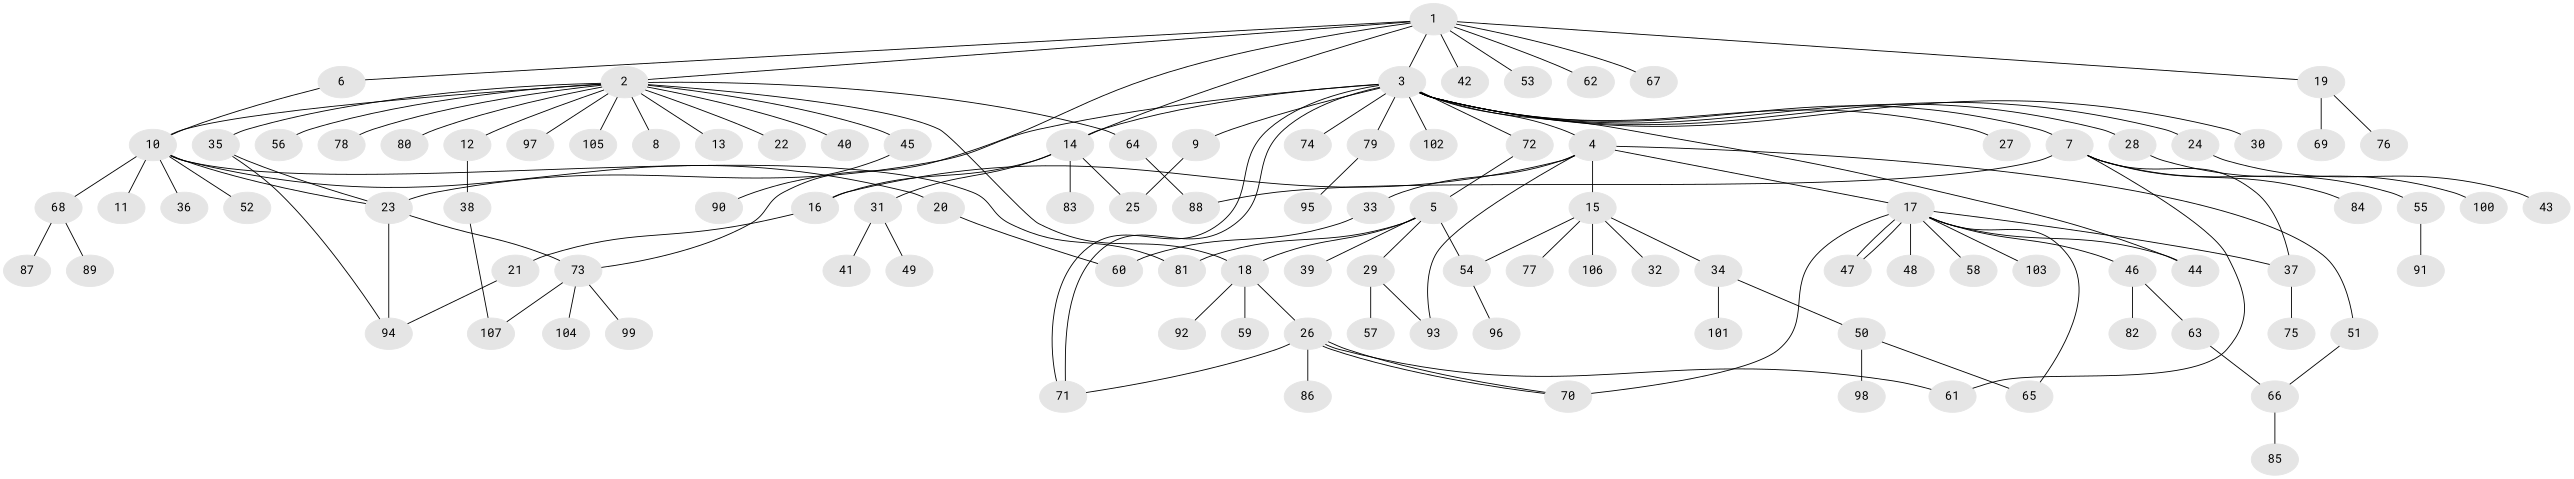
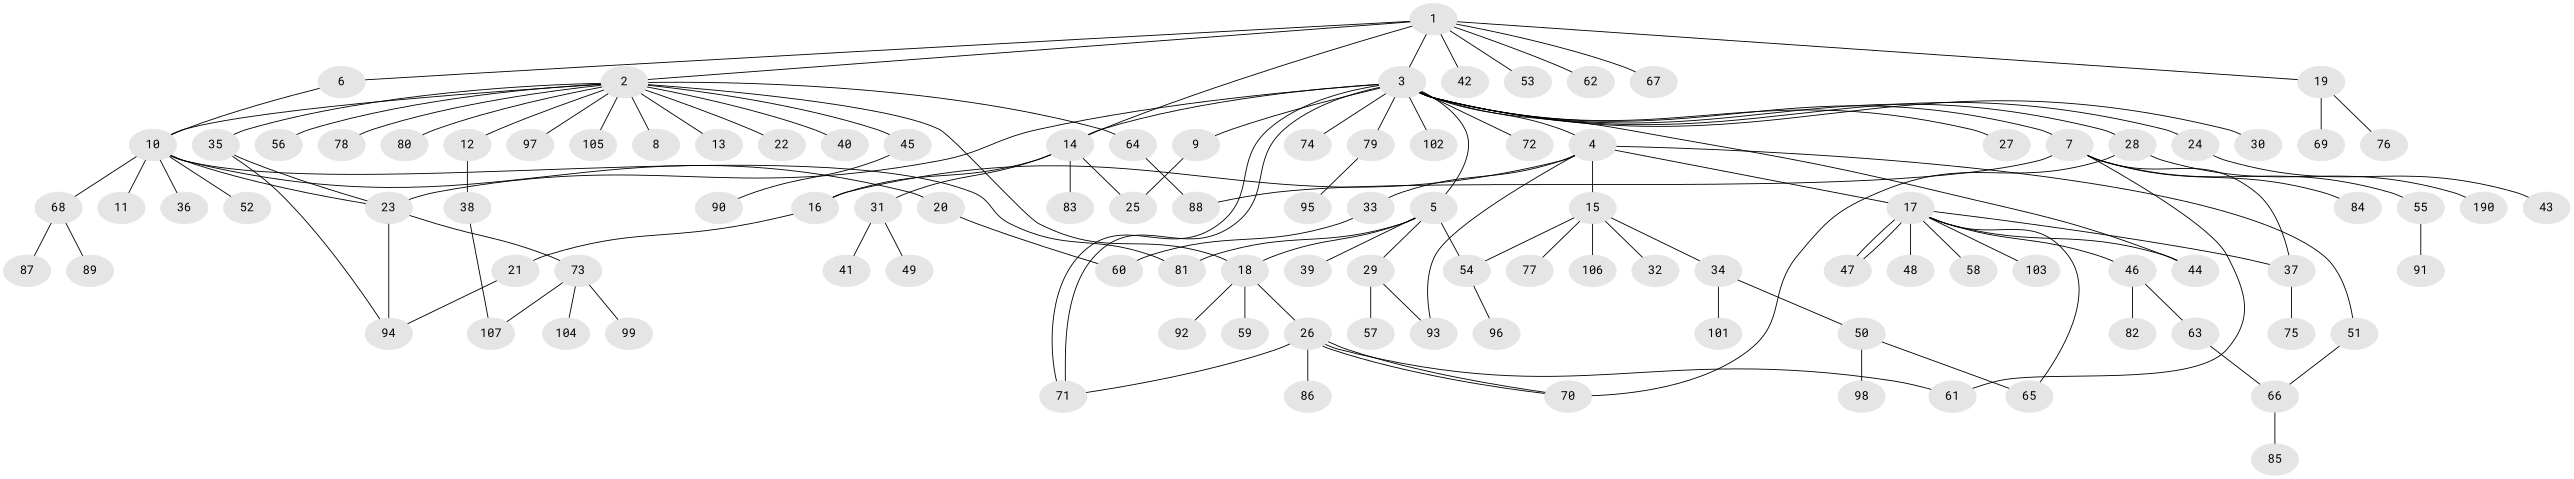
(1080, 106) -> none
(1496, 168) -> (1467, 135)
(2484, 208) -> (2484, 208)
(1776, 351) -> (1821, 229)
